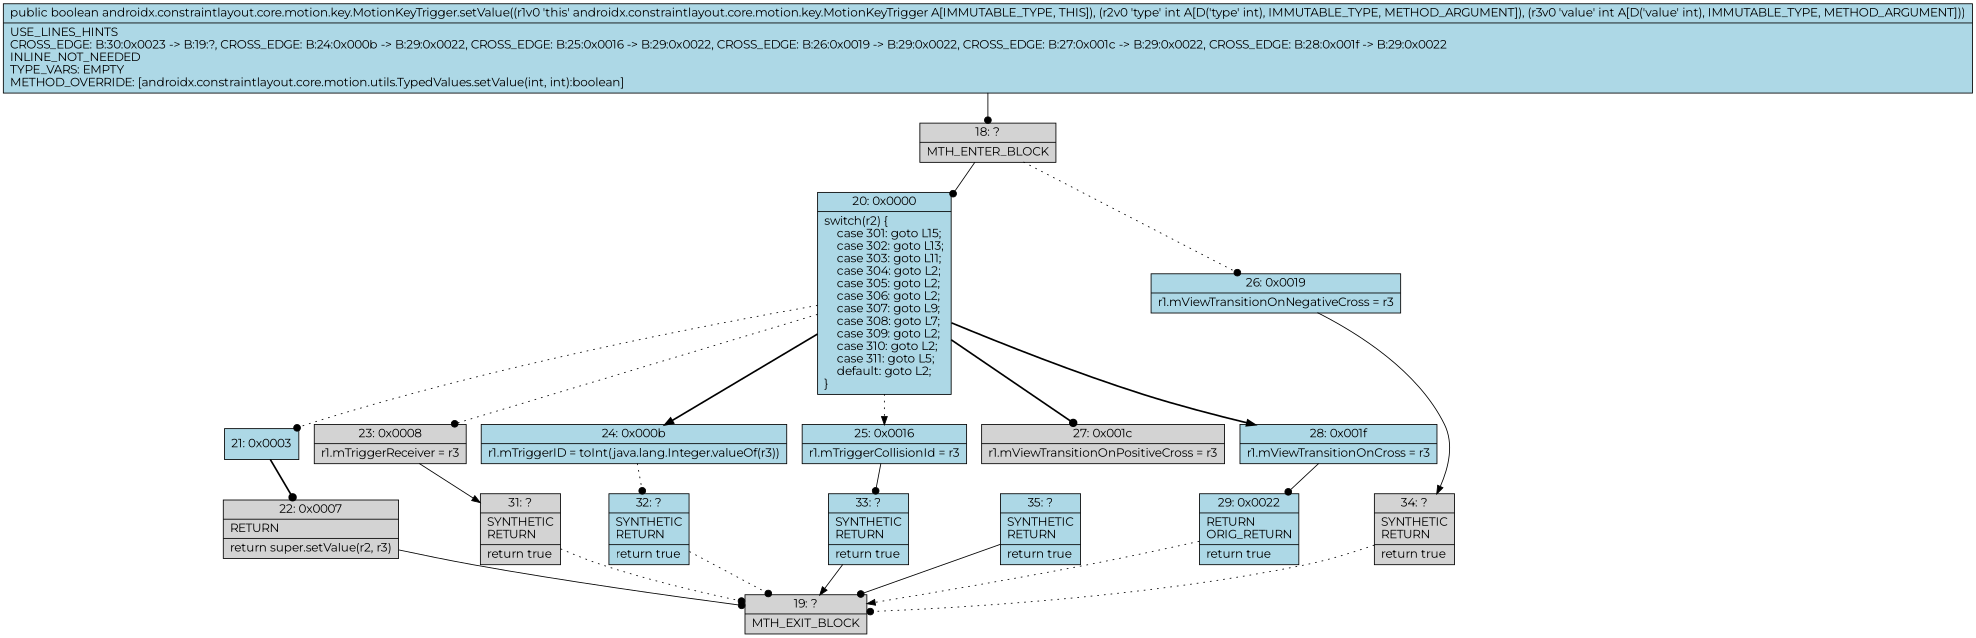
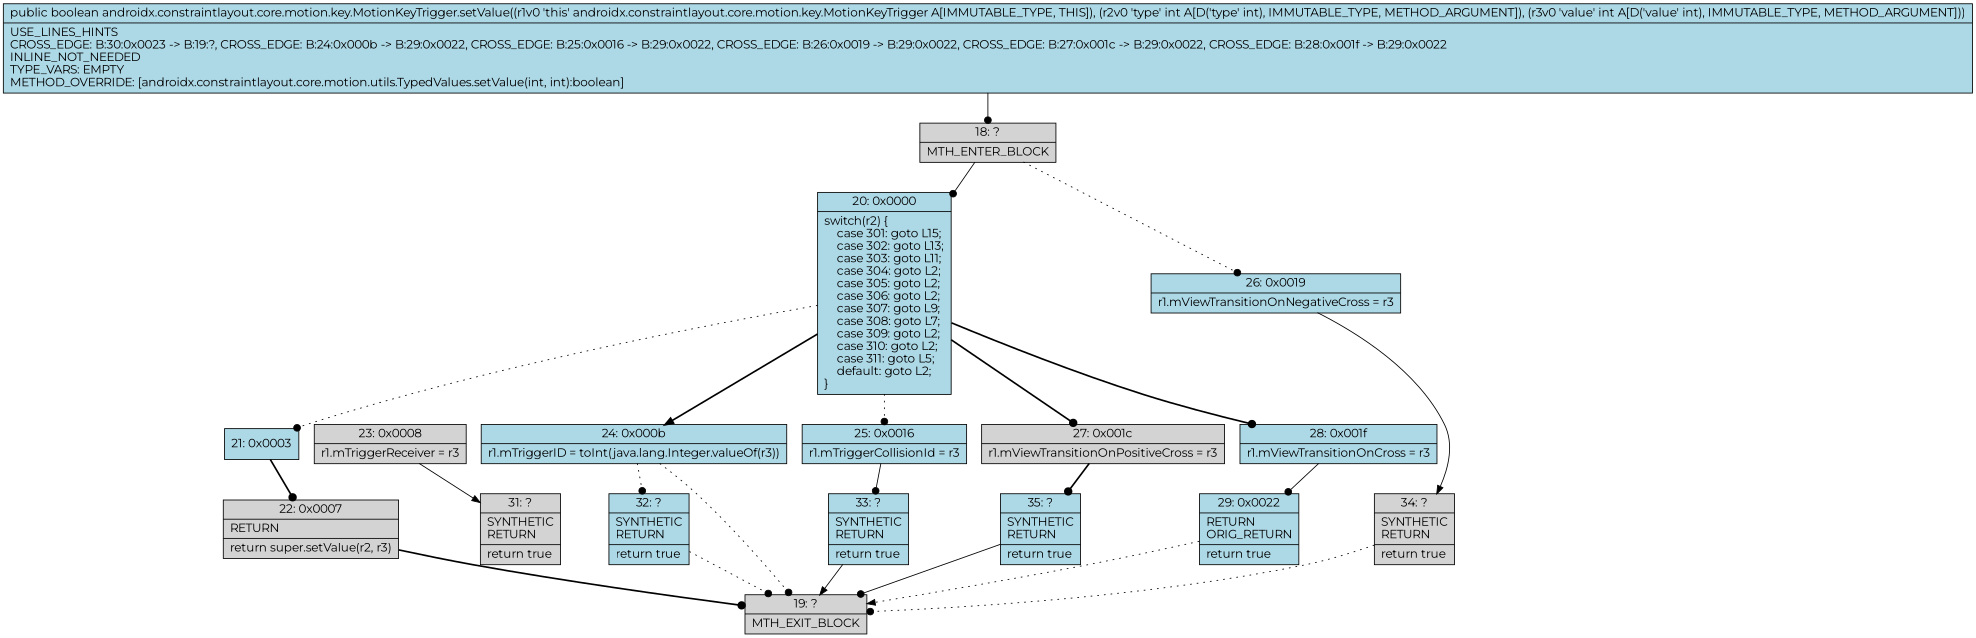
(638, 369) -> none
(1098, 379) -> (1098, 379)
(884, 405) -> (884, 405)
none -> (1080, 476)
(648, 579) -> (726, 523)
(568, 581) -> (568, 581)
